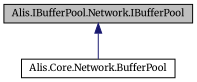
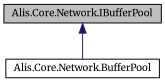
(98, 14) -> (83, 14)
